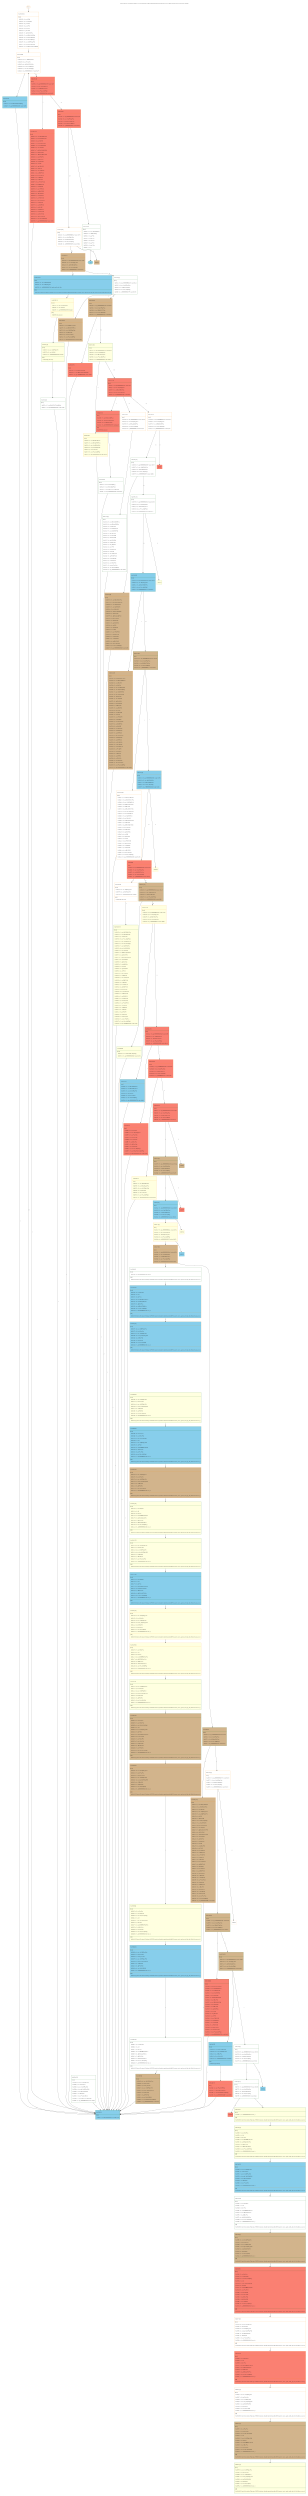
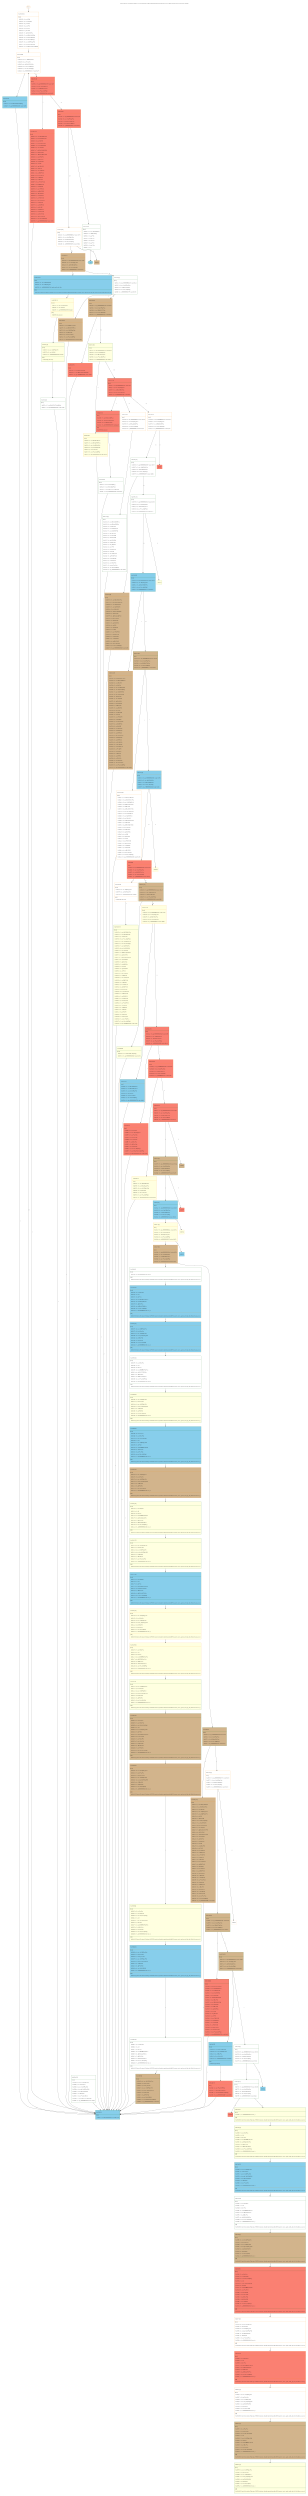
none -> (165, 1372)
